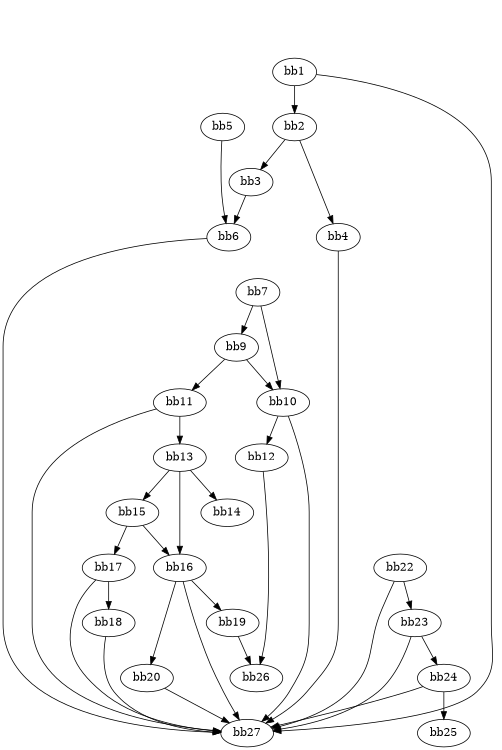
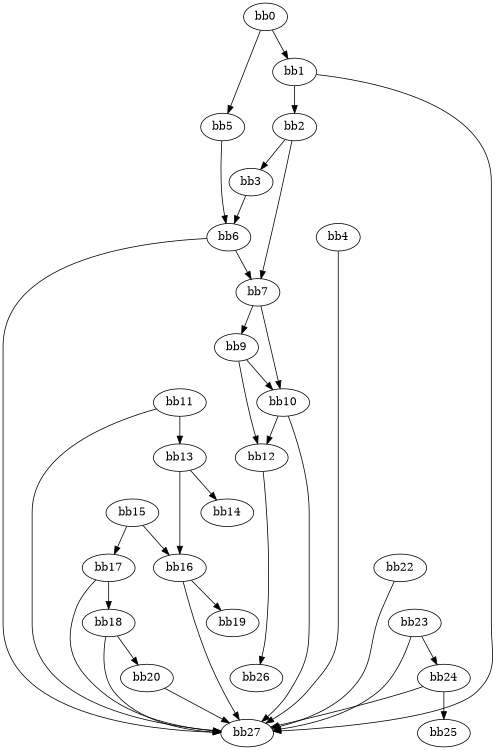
none -> (266, 17)
(315, 178) -> (278, 206)
none -> (241, 261)
(211, 372) -> (246, 399)
(159, 482) -> none
(406, 592) -> none
(165, 619) -> (126, 647)
(243, 647) -> none
